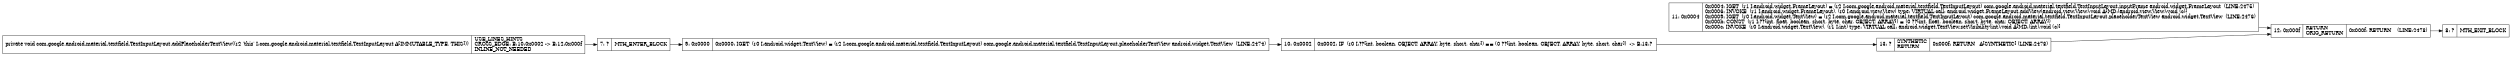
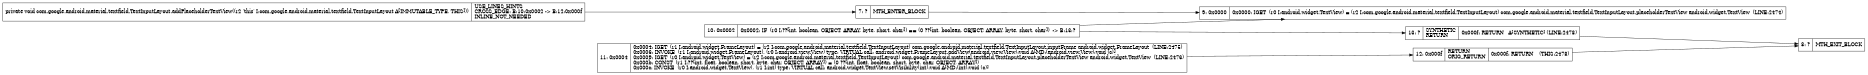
(2388, 31) -> (1530, 54)
(2159, 38) -> (1687, 40)
(1273, 45) -> (1180, 22)
